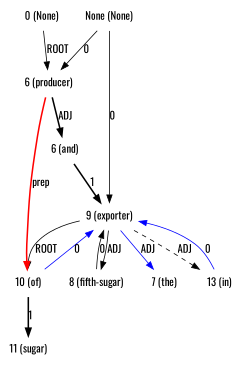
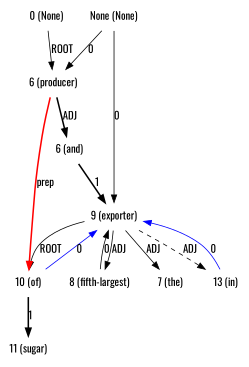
(134, 247) -> (140, 247)
(96, 283) -> (99, 283)
